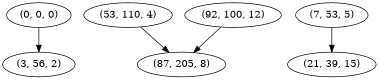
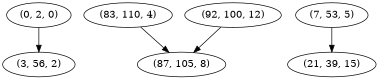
(39, 15) -> (39, 15)
(128, 15) -> (128, 15)
(182, 64) -> (182, 64)
